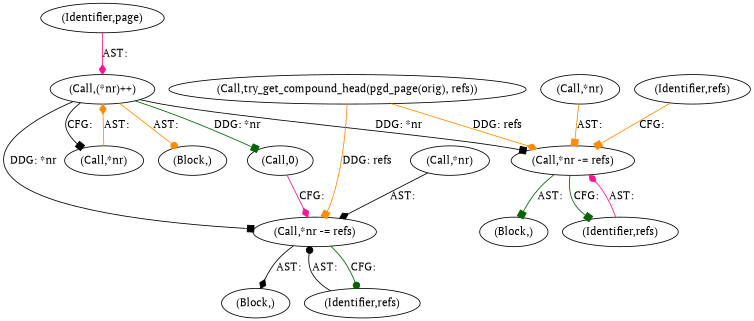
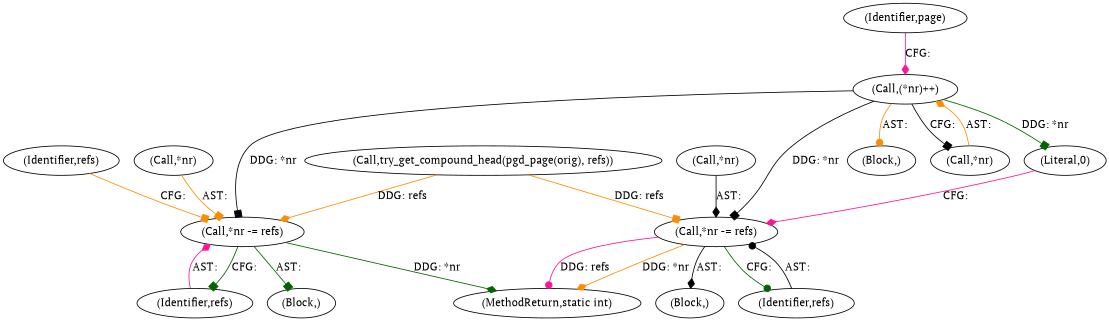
(117, 54) -> (920, 54)
(280, 161) -> (1065, 161)
none -> (547, 303)
